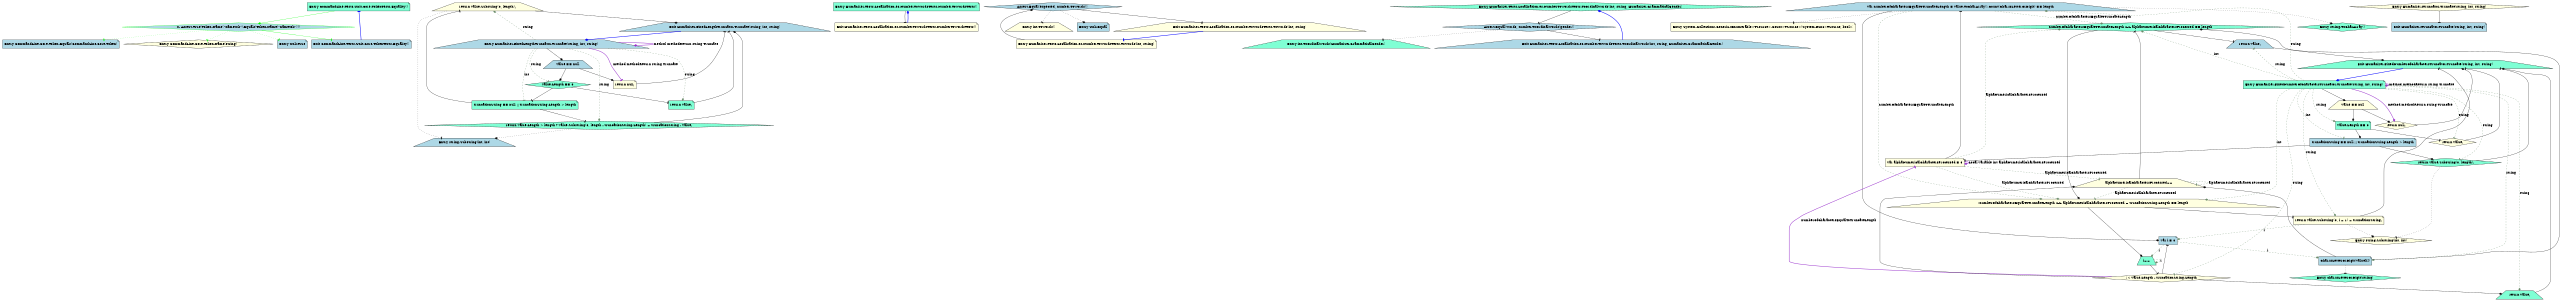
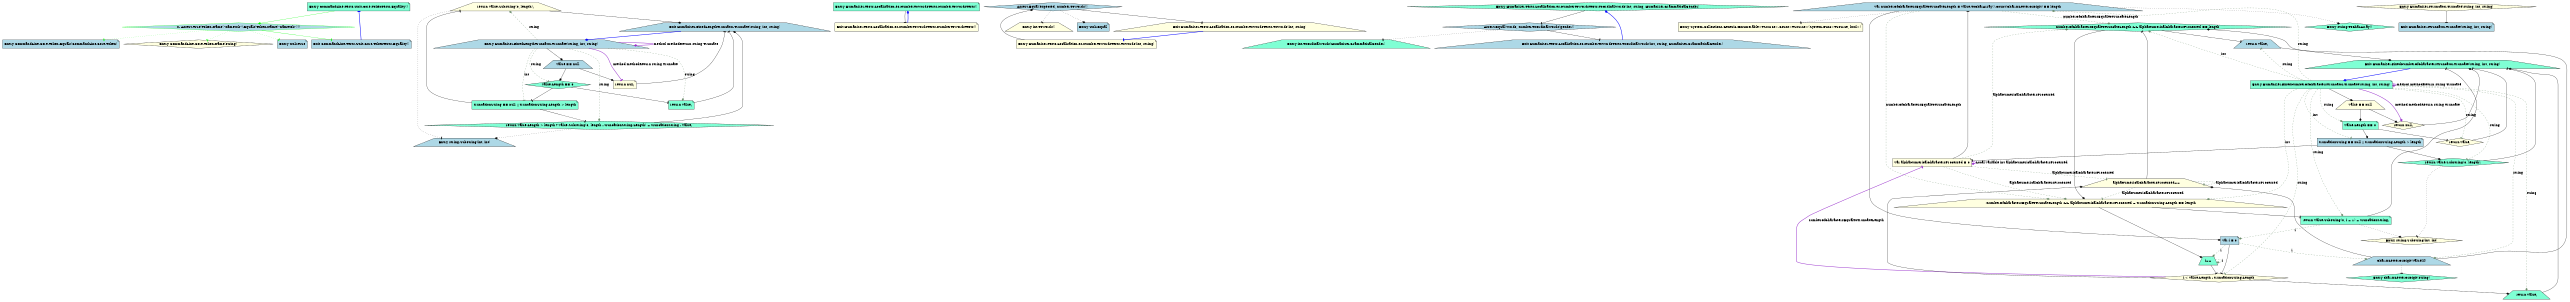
(2339, 220) -> (2346, 220)
(2165, 260) -> (2227, 259)
(2345, 261) -> (2402, 261)
